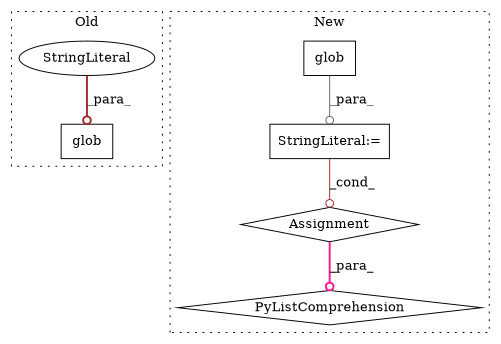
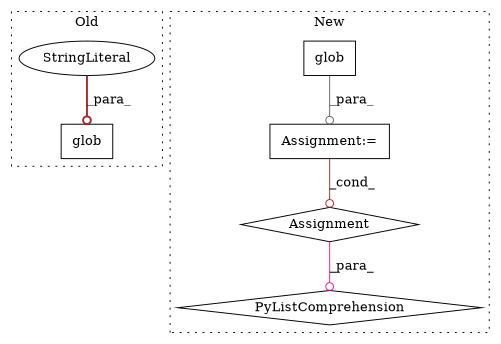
(330, 141) -> (330, 141)
(330, 262) -> (330, 262)
